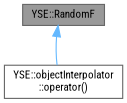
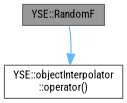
(56, 51) -> (71, 40)
